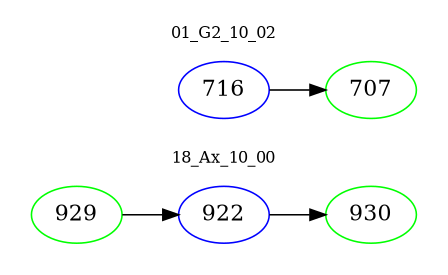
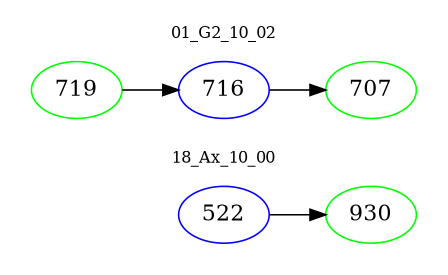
none -> (77, 90)
(77, 215) -> none
(224, 215) -> (224, 215)
